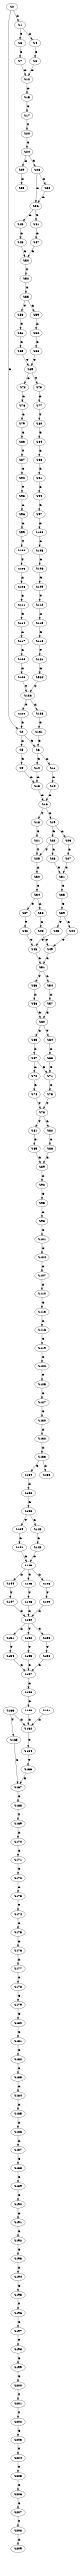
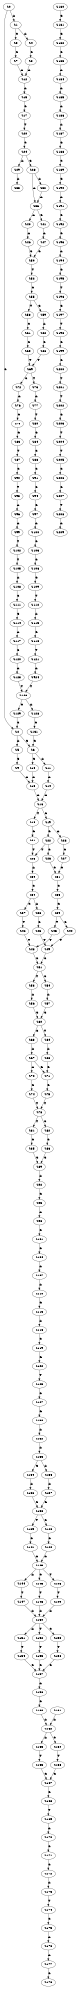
none -> (49, 1493)
(39, 1575) -> (51, 1575)
(18, 1719) -> (44, 1737)
(18, 2005) -> none
